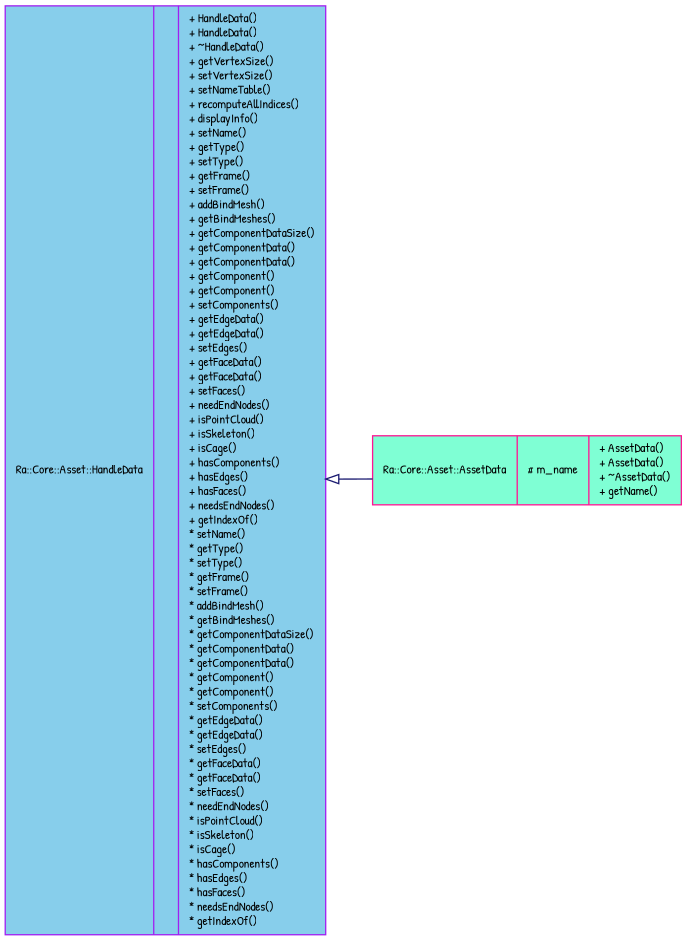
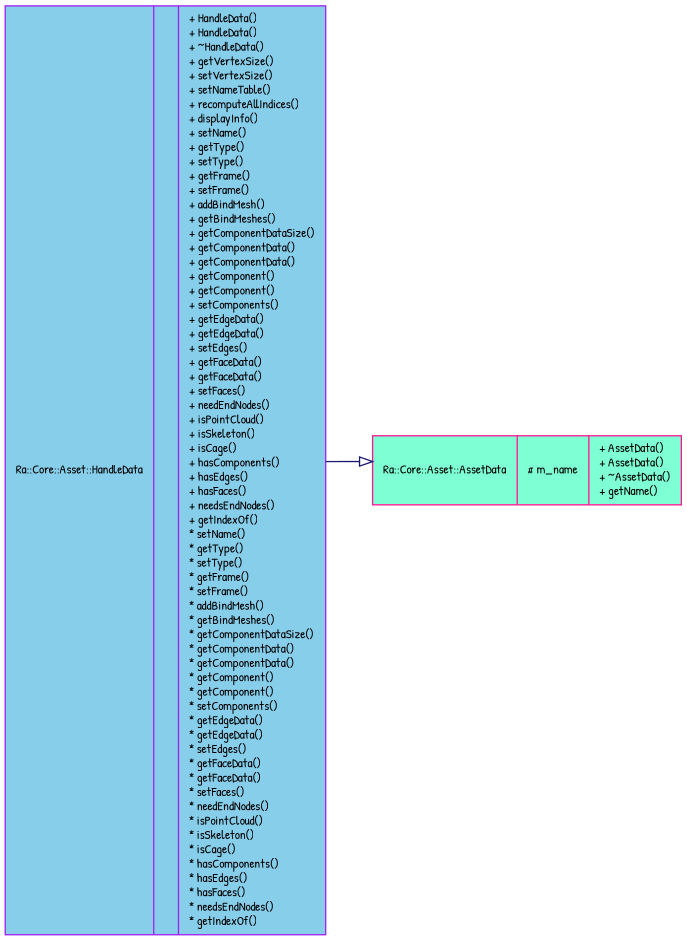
(356, 479) -> (343, 462)
